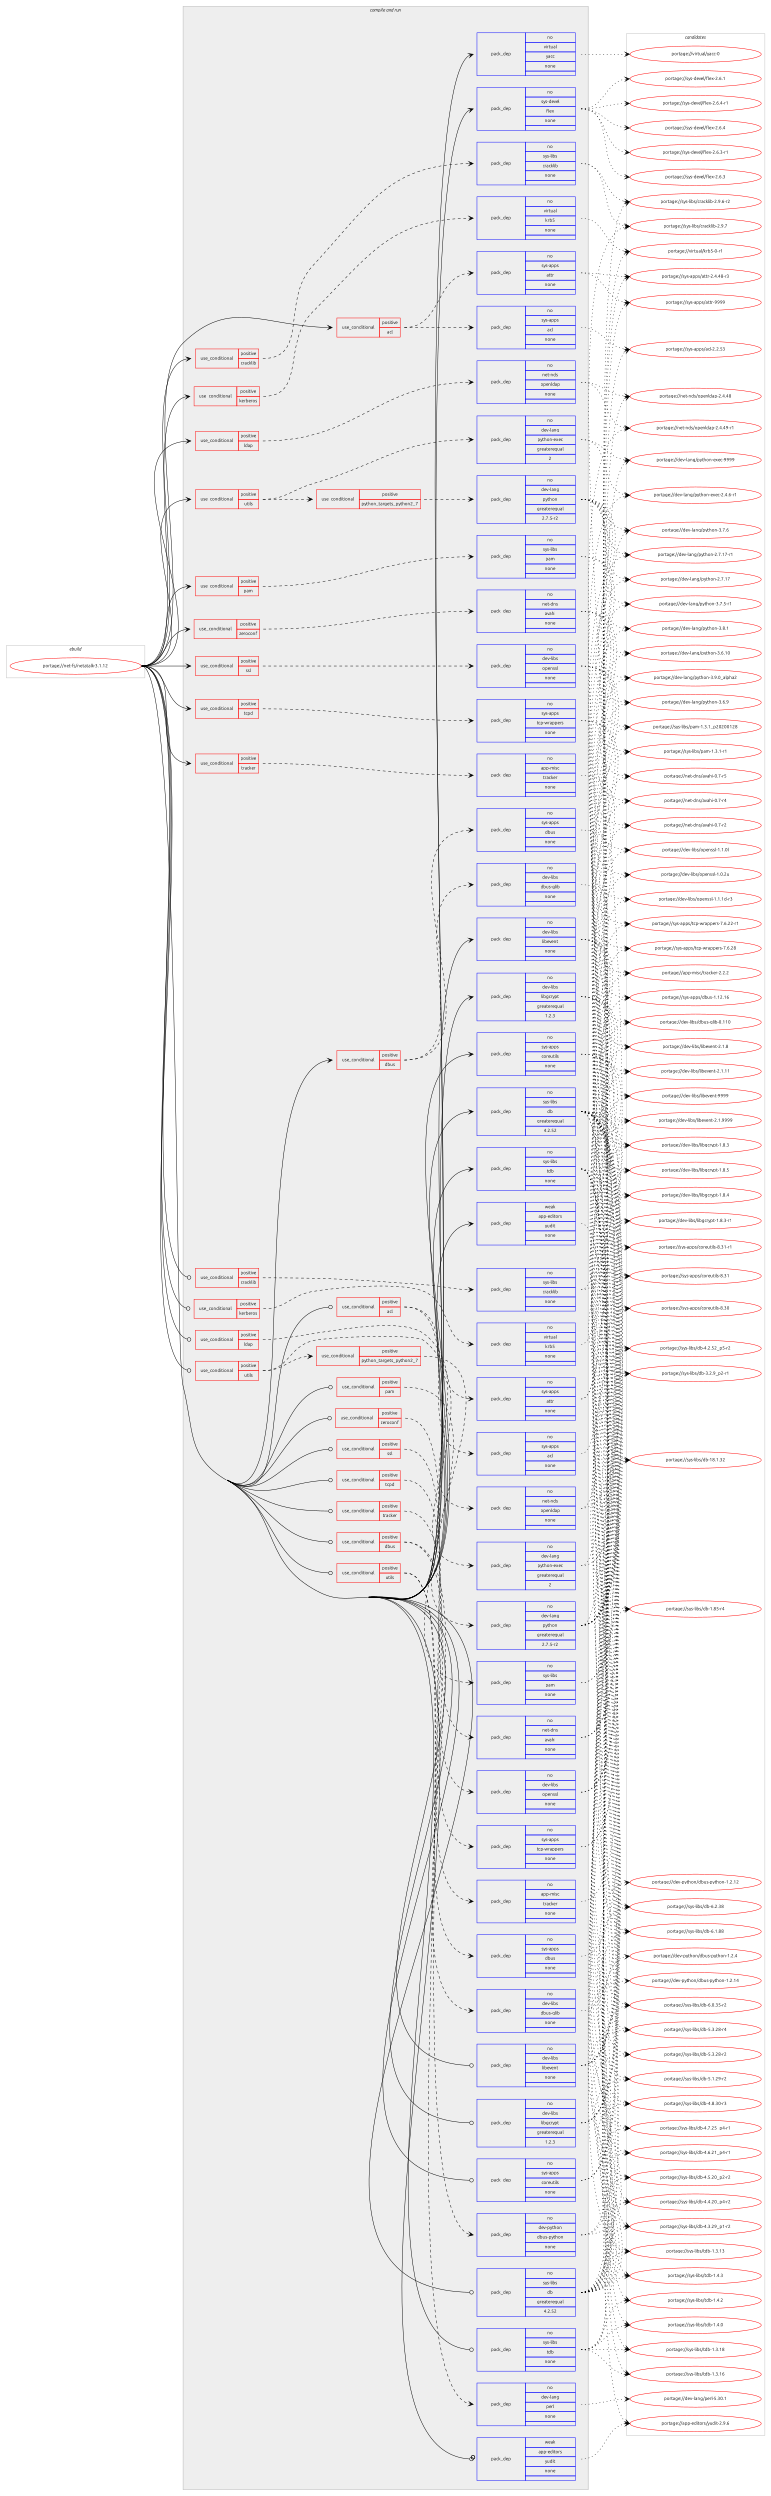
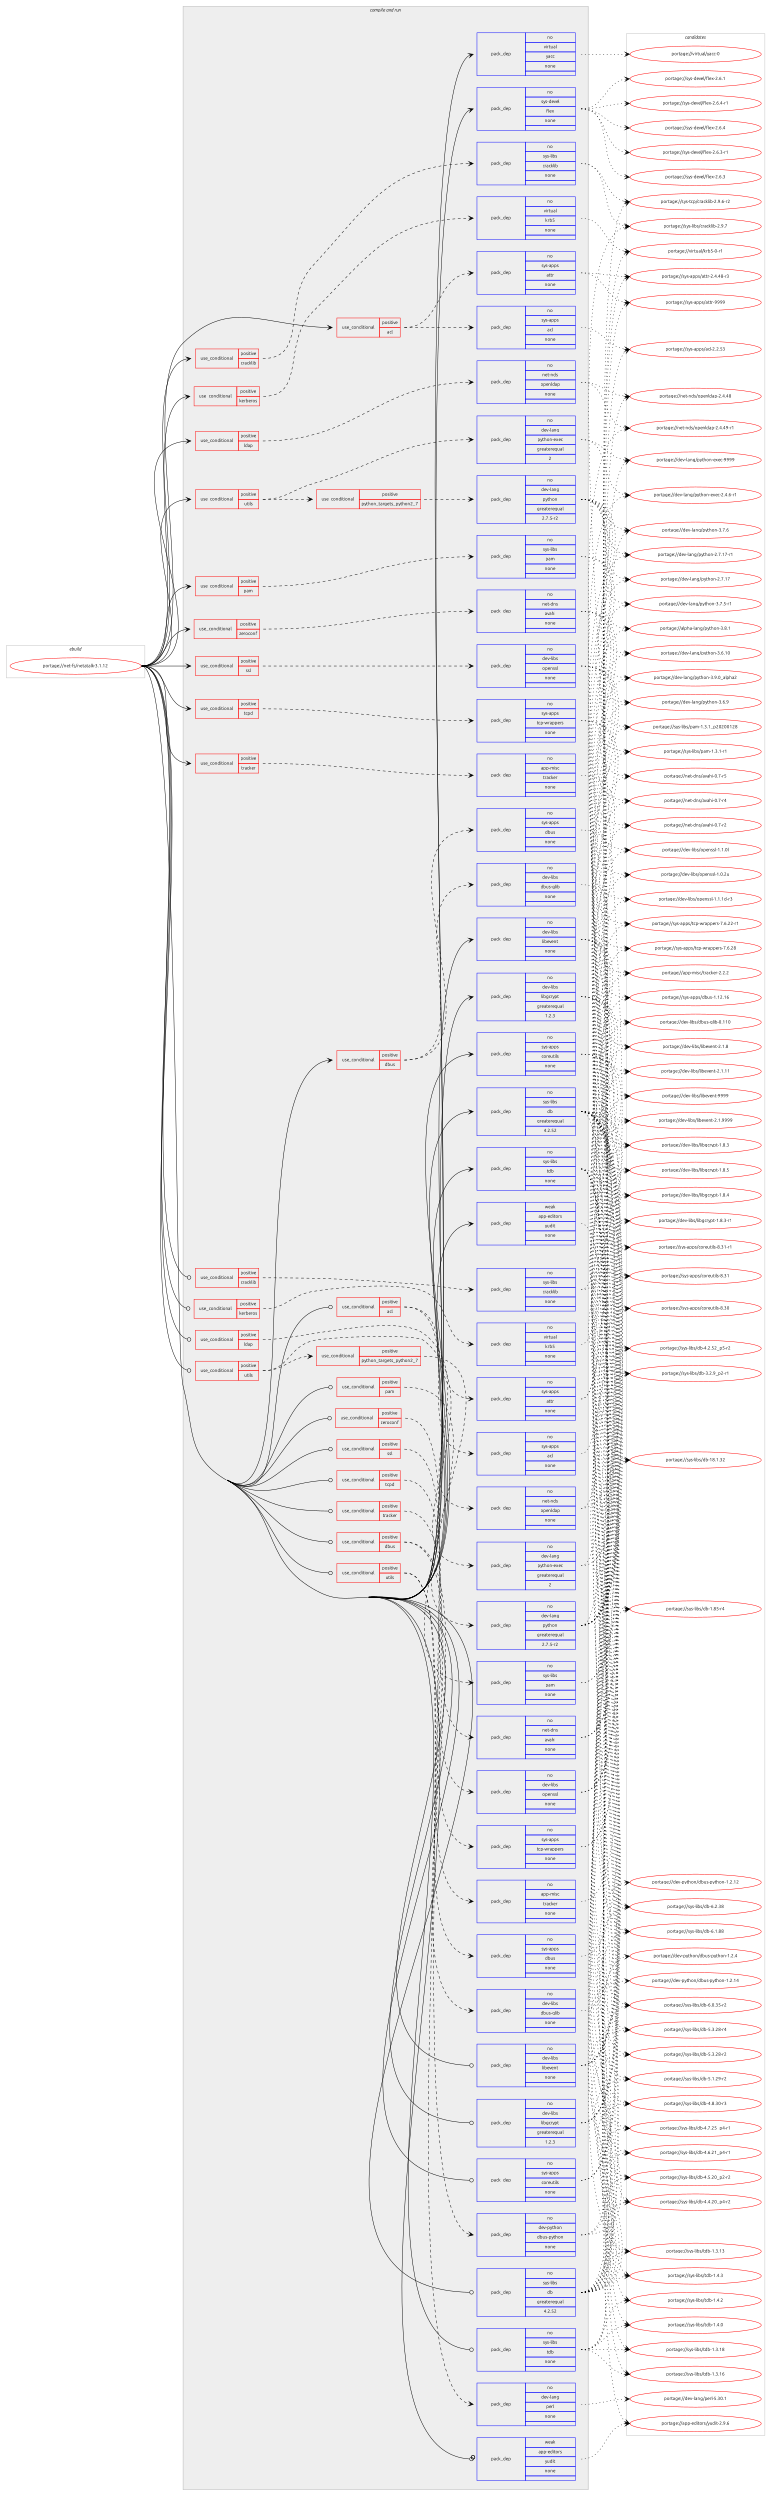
(696, 202) -> (696, 202)
(696, 629) -> (696, 629)
(696, 2227) -> none
